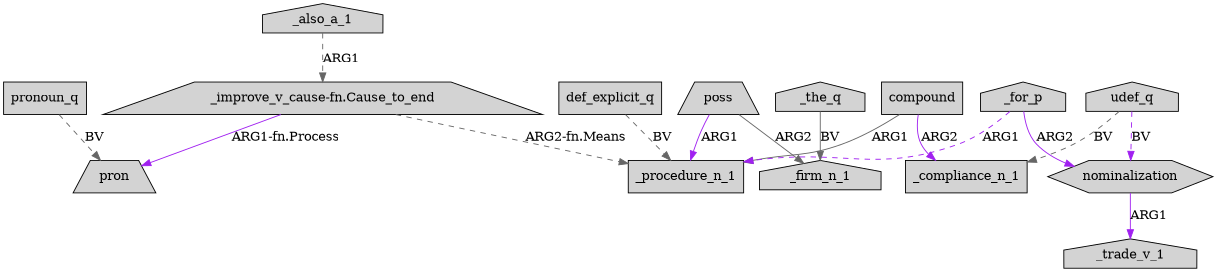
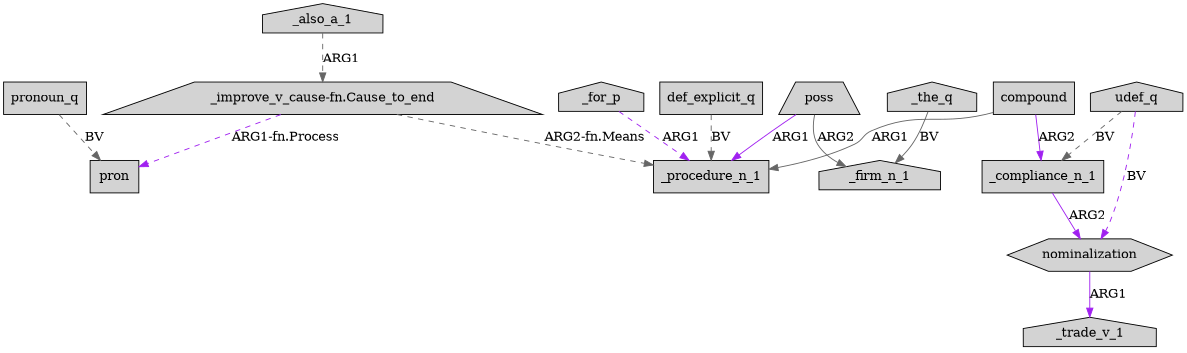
(216, 139) -> (214, 139)
(1036, 144) -> (1064, 212)
(114, 177) -> (114, 177)
